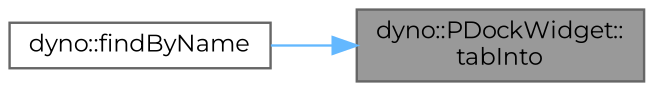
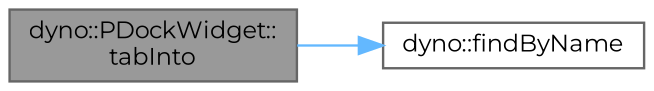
(302, 45) -> (328, 45)
